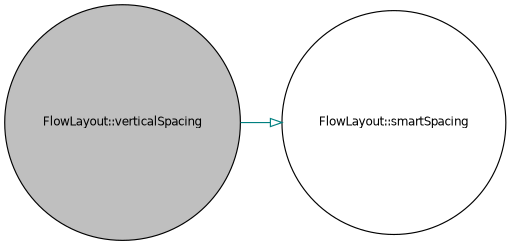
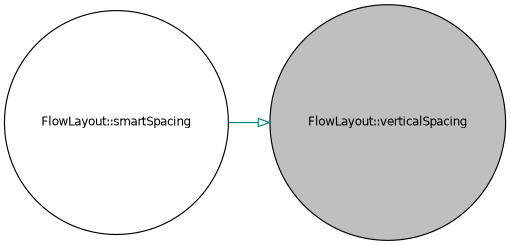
(255, 123) -> (243, 123)
